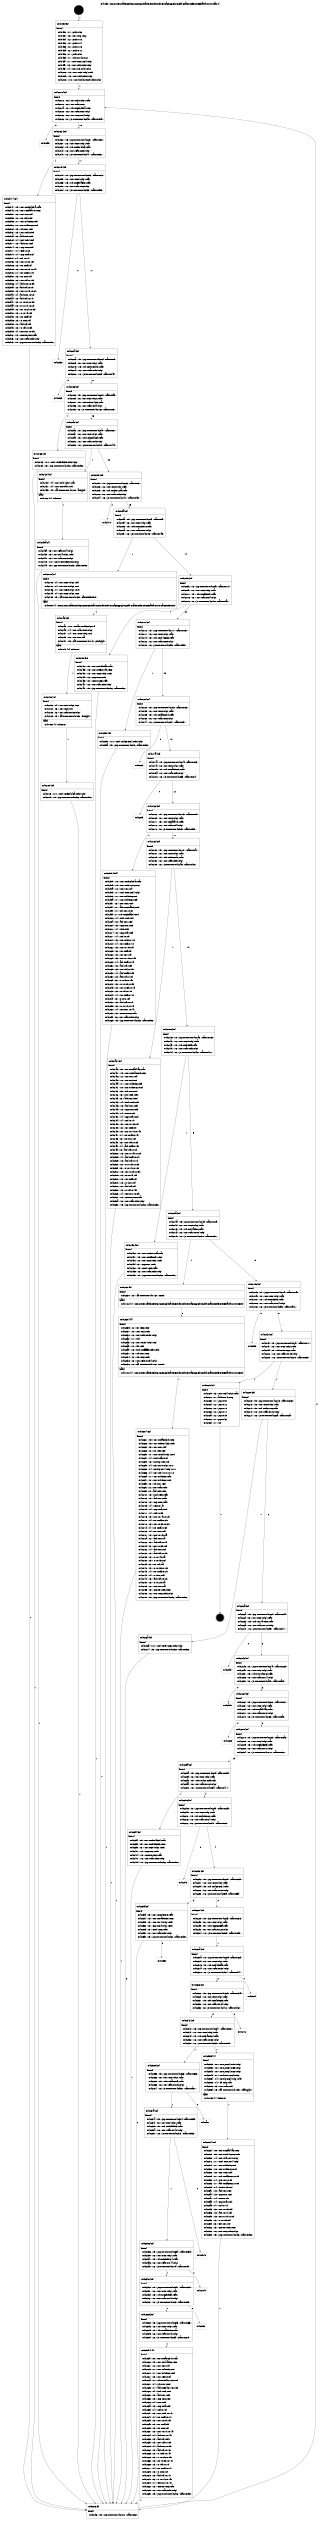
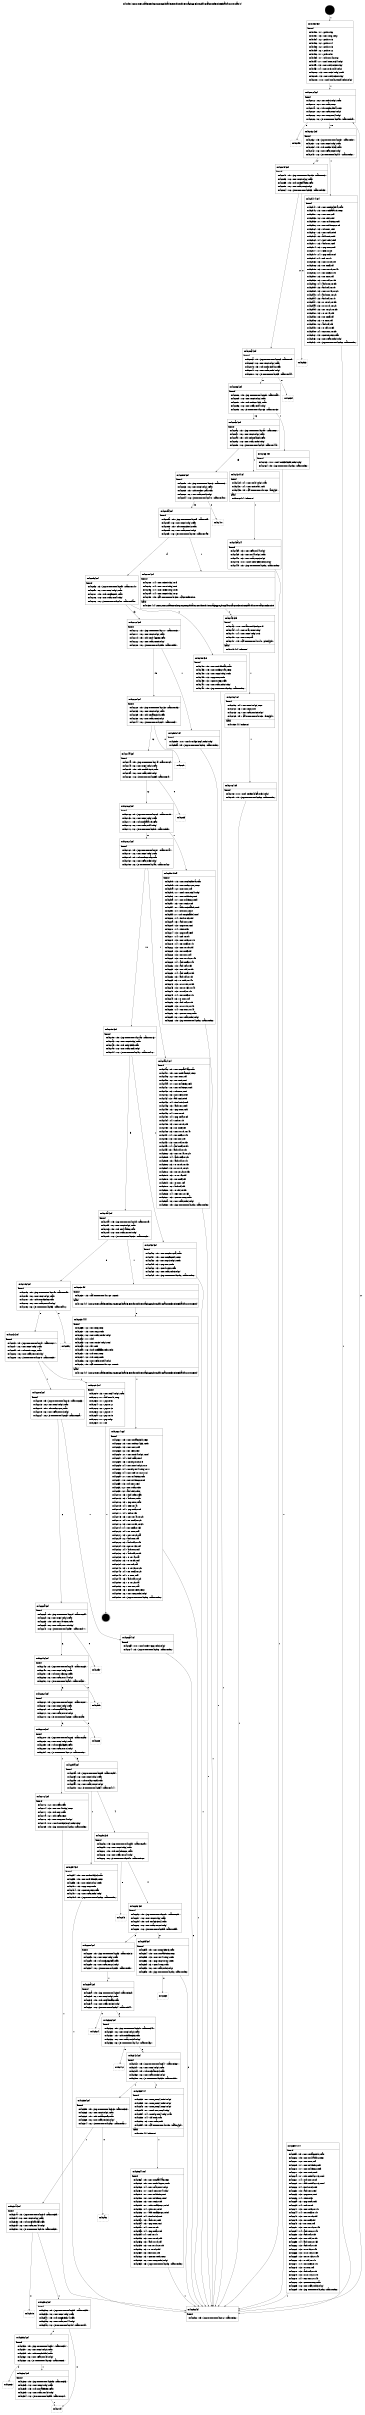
none -> (62, 1812)
(166, 2344) -> (53, 2402)
